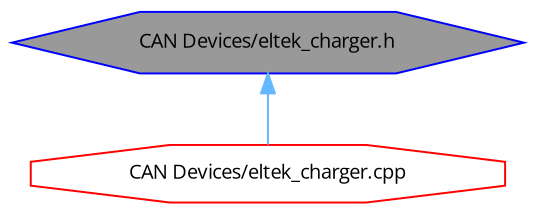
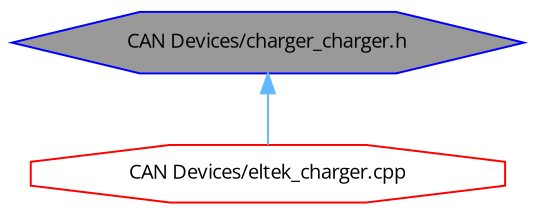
(268, 43) -> (268, 43)
